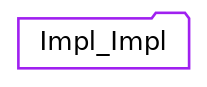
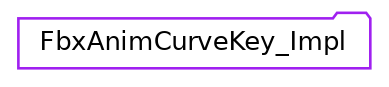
(104, 43) -> (194, 43)
